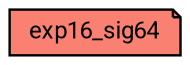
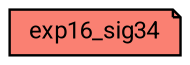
(95, 32) -> (95, 32)
